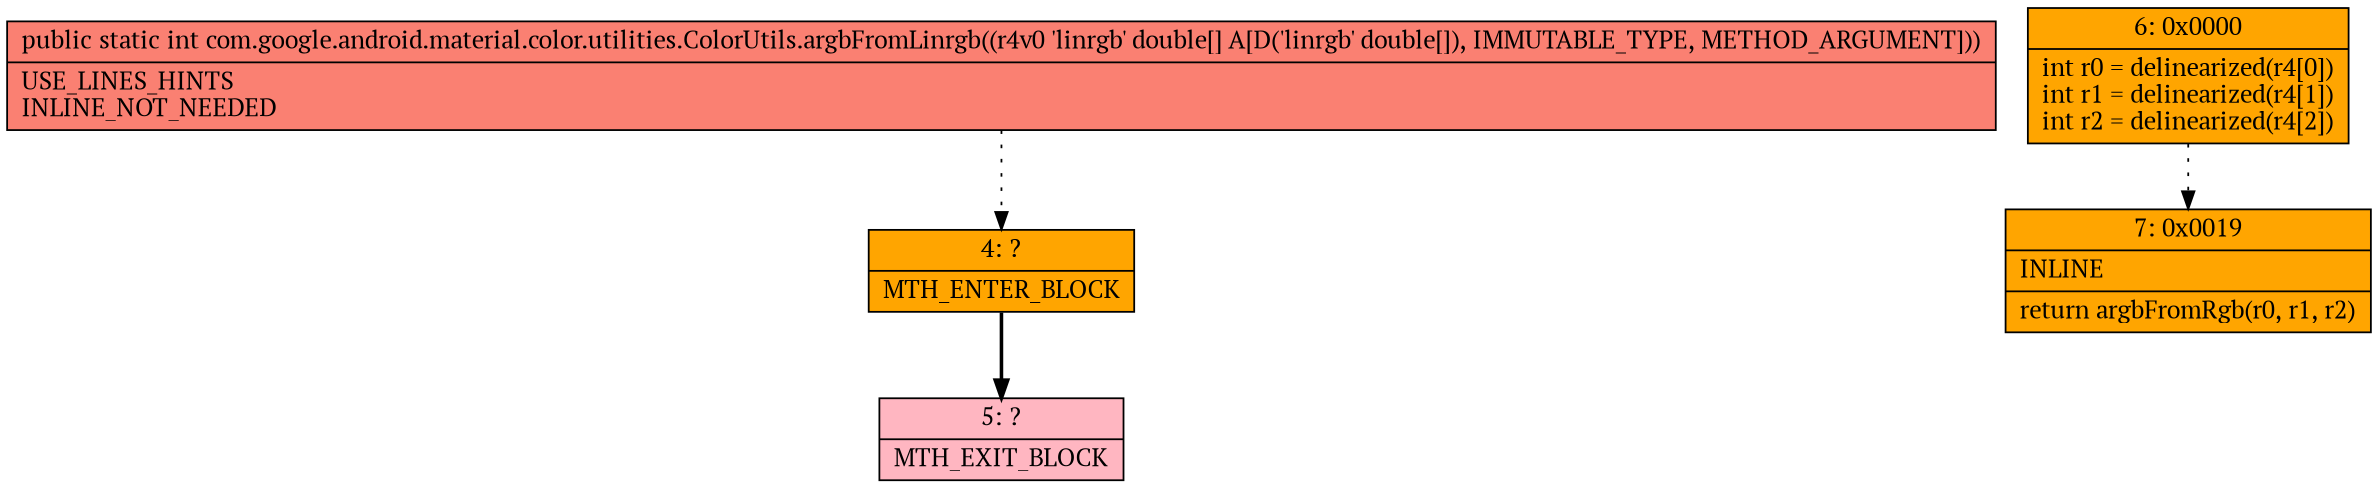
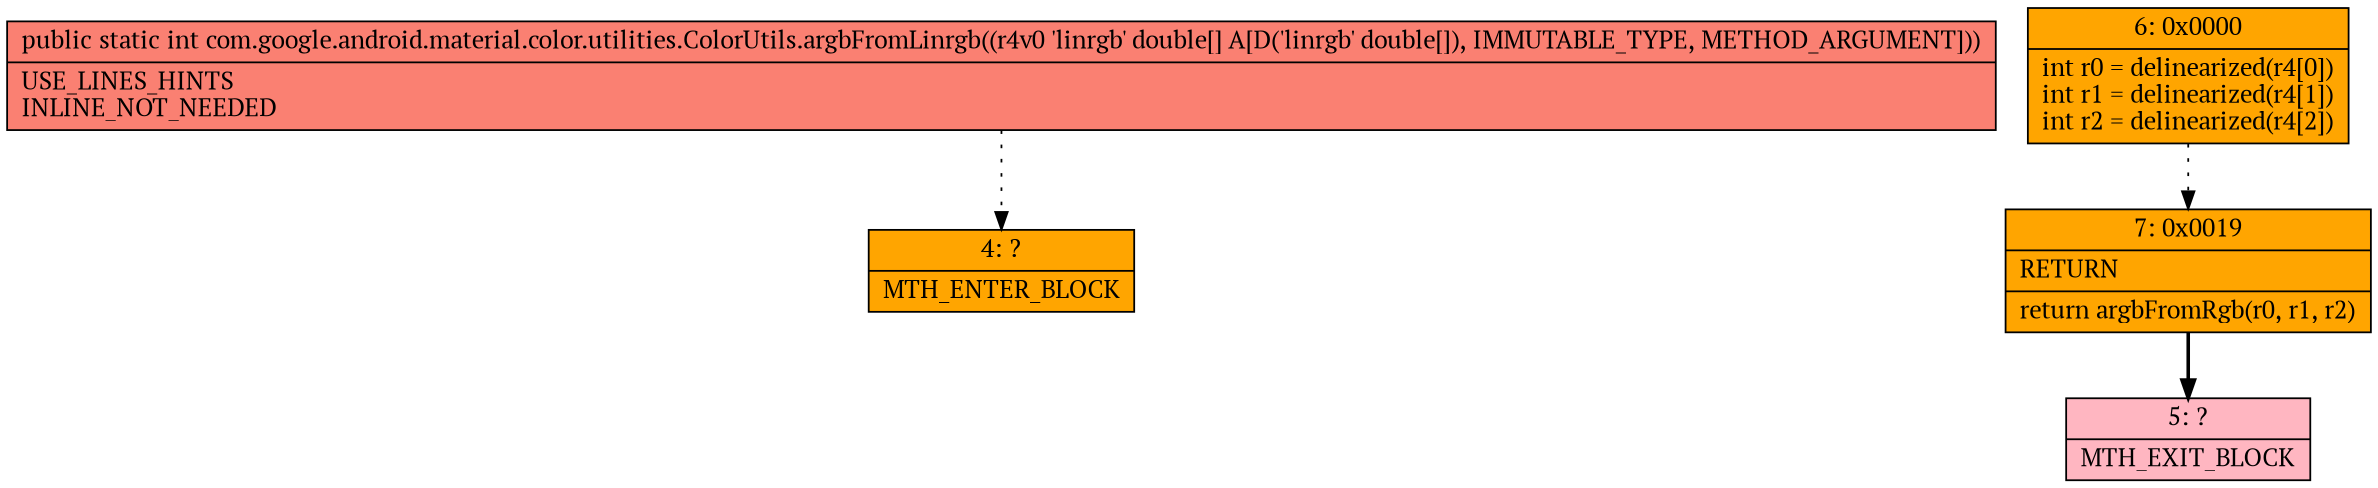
(2063, 270) -> (2070, 270)
(1001, 346) -> (2188, 356)
